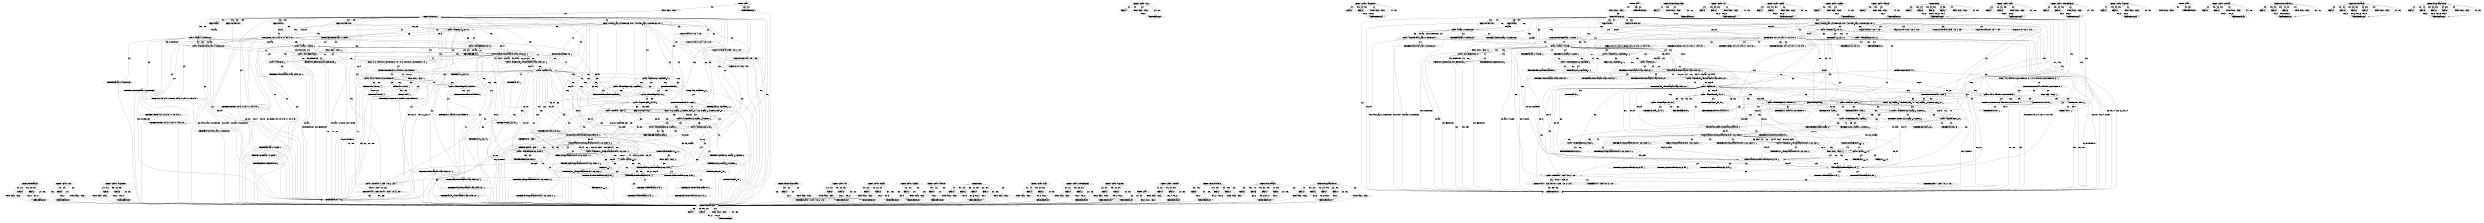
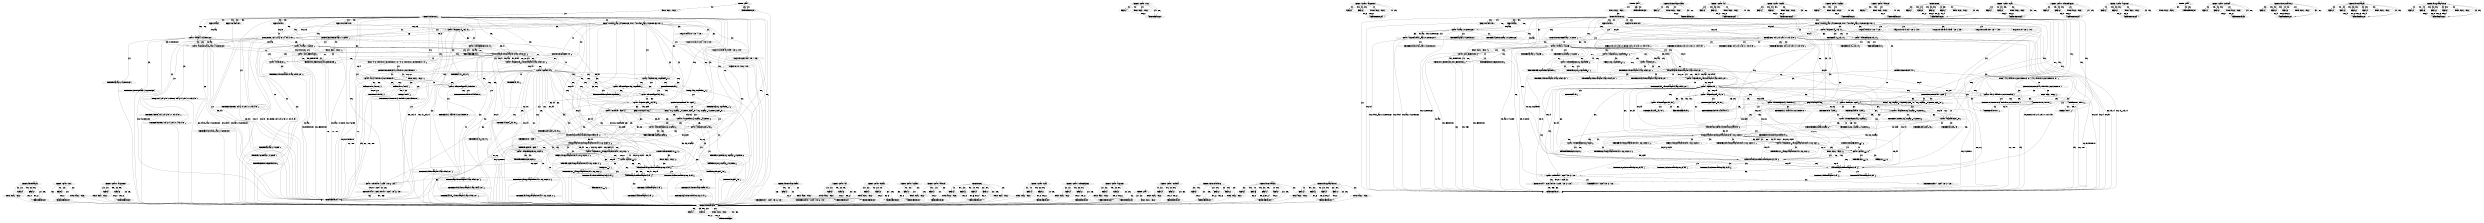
none -> (769, 200)
